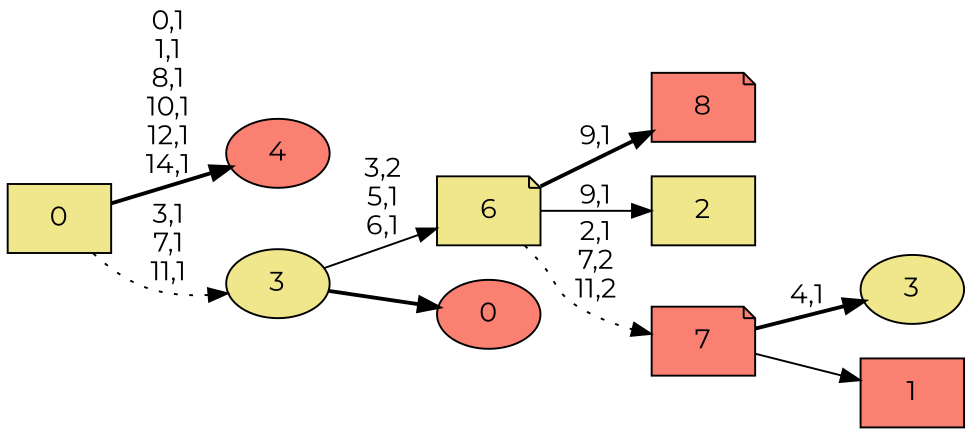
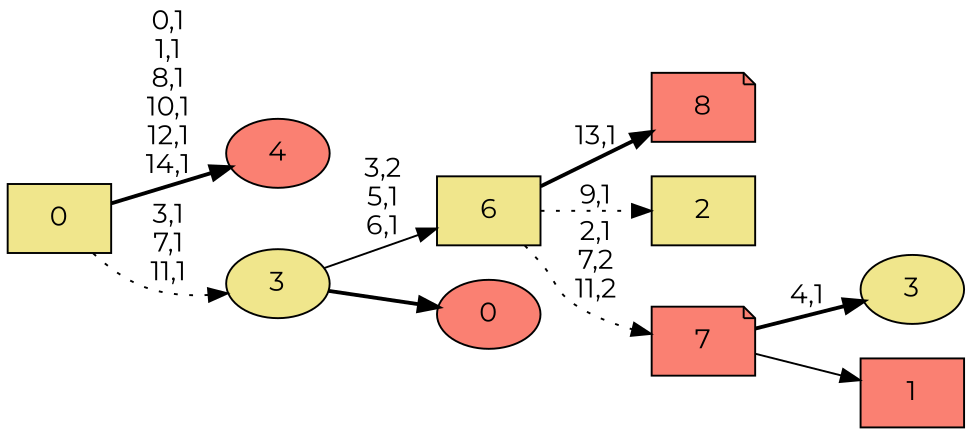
(596, 137) -> (596, 137)
(489, 211) -> (489, 211)
(586, 211) -> (586, 211)
